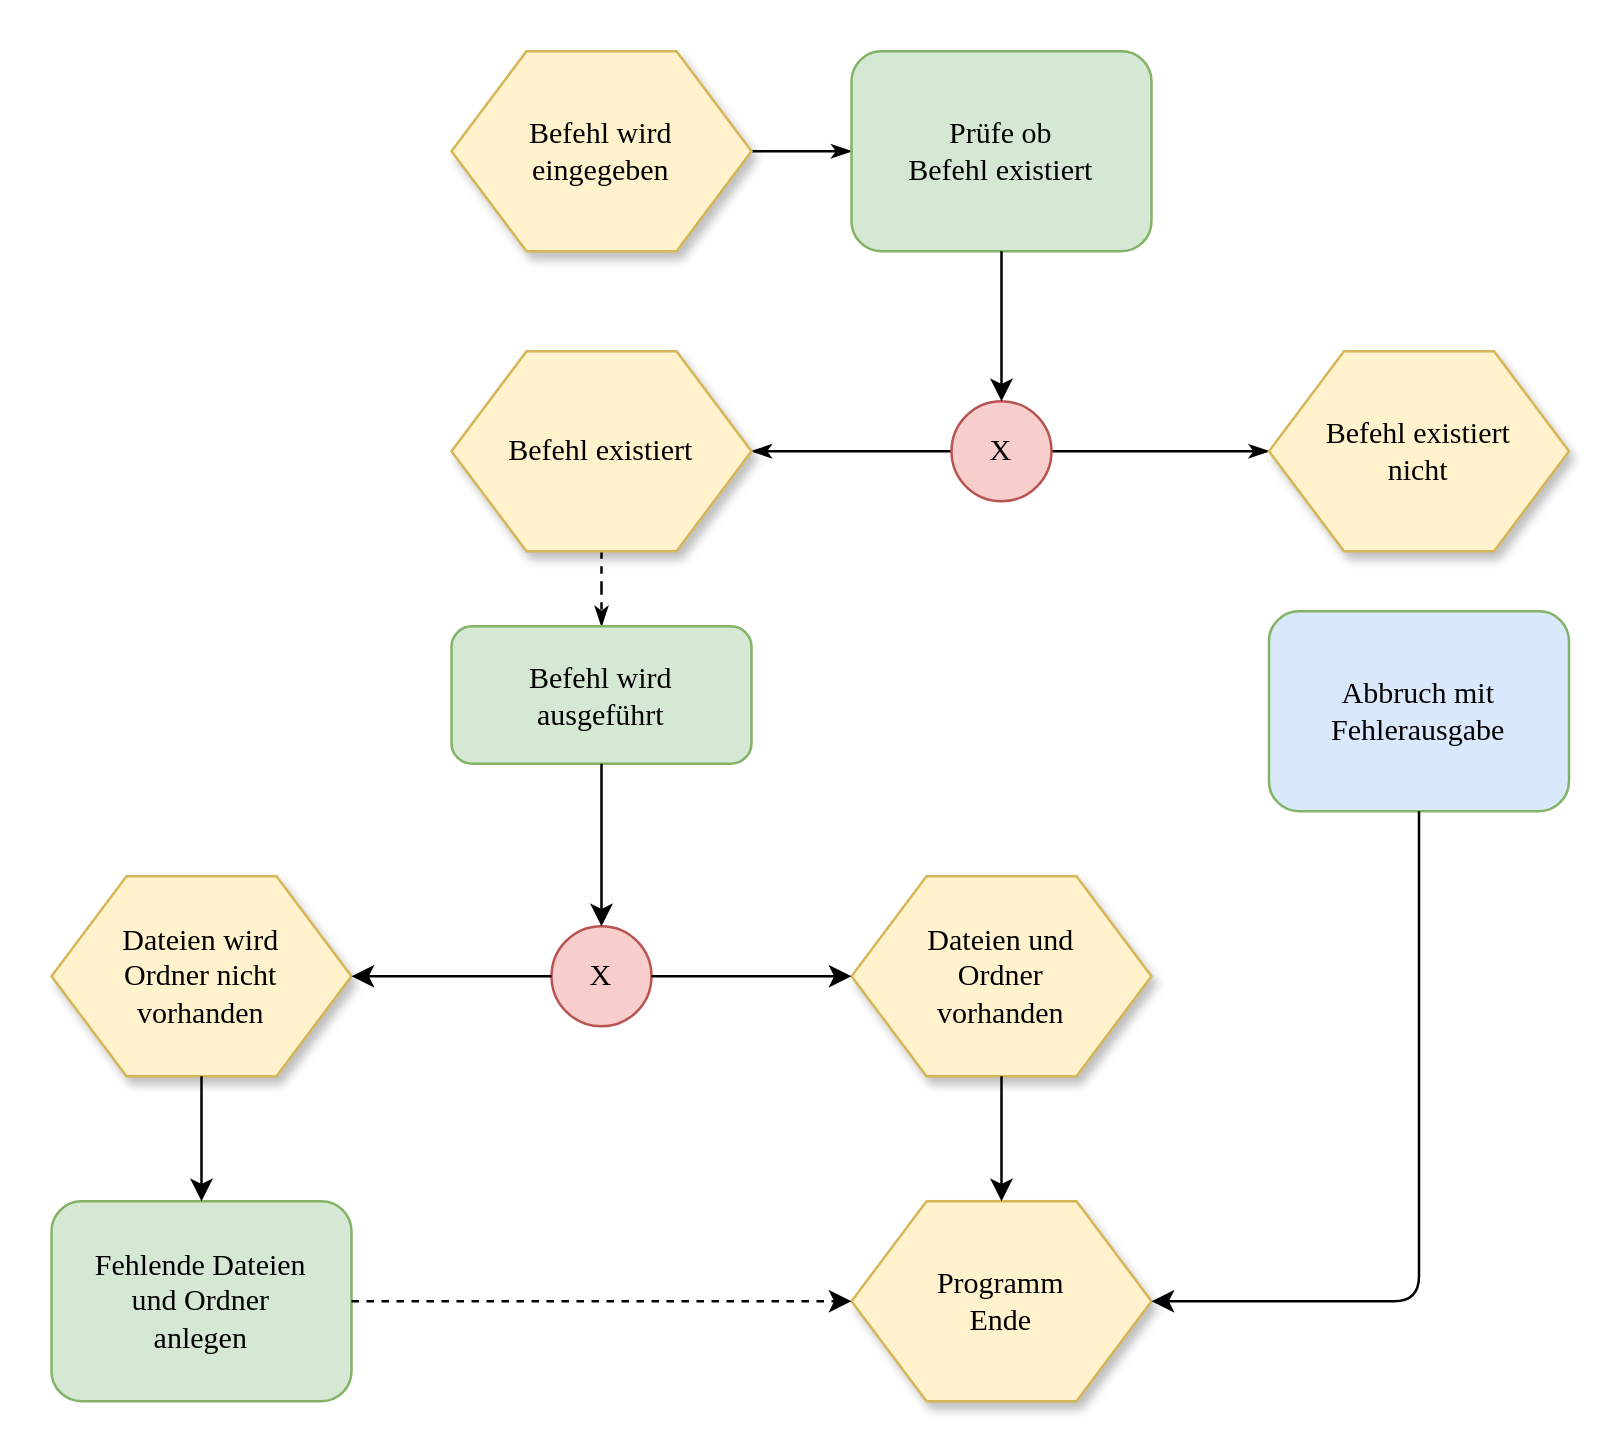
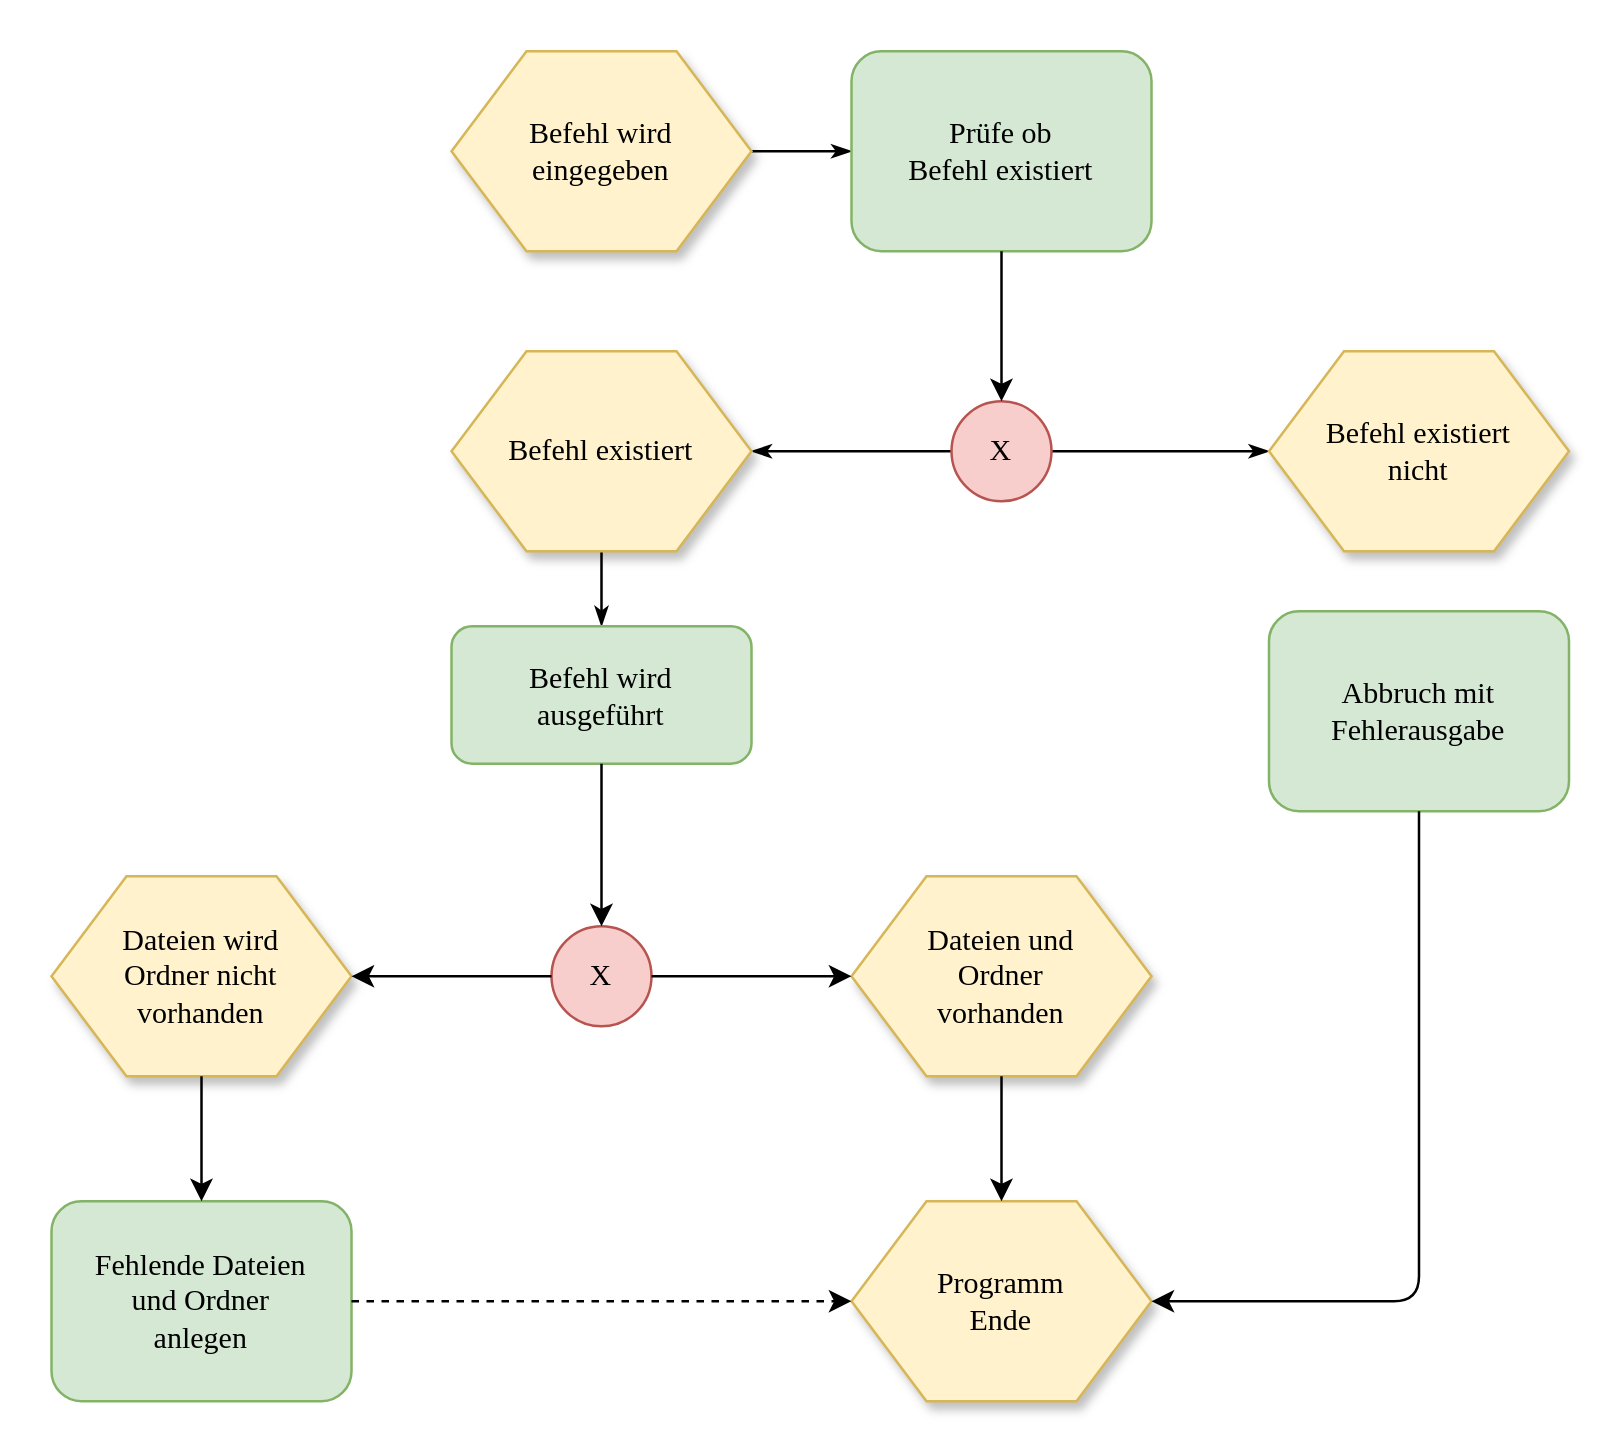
(601, 567) -> (601, 567)
(1419, 711) -> (1419, 711)
